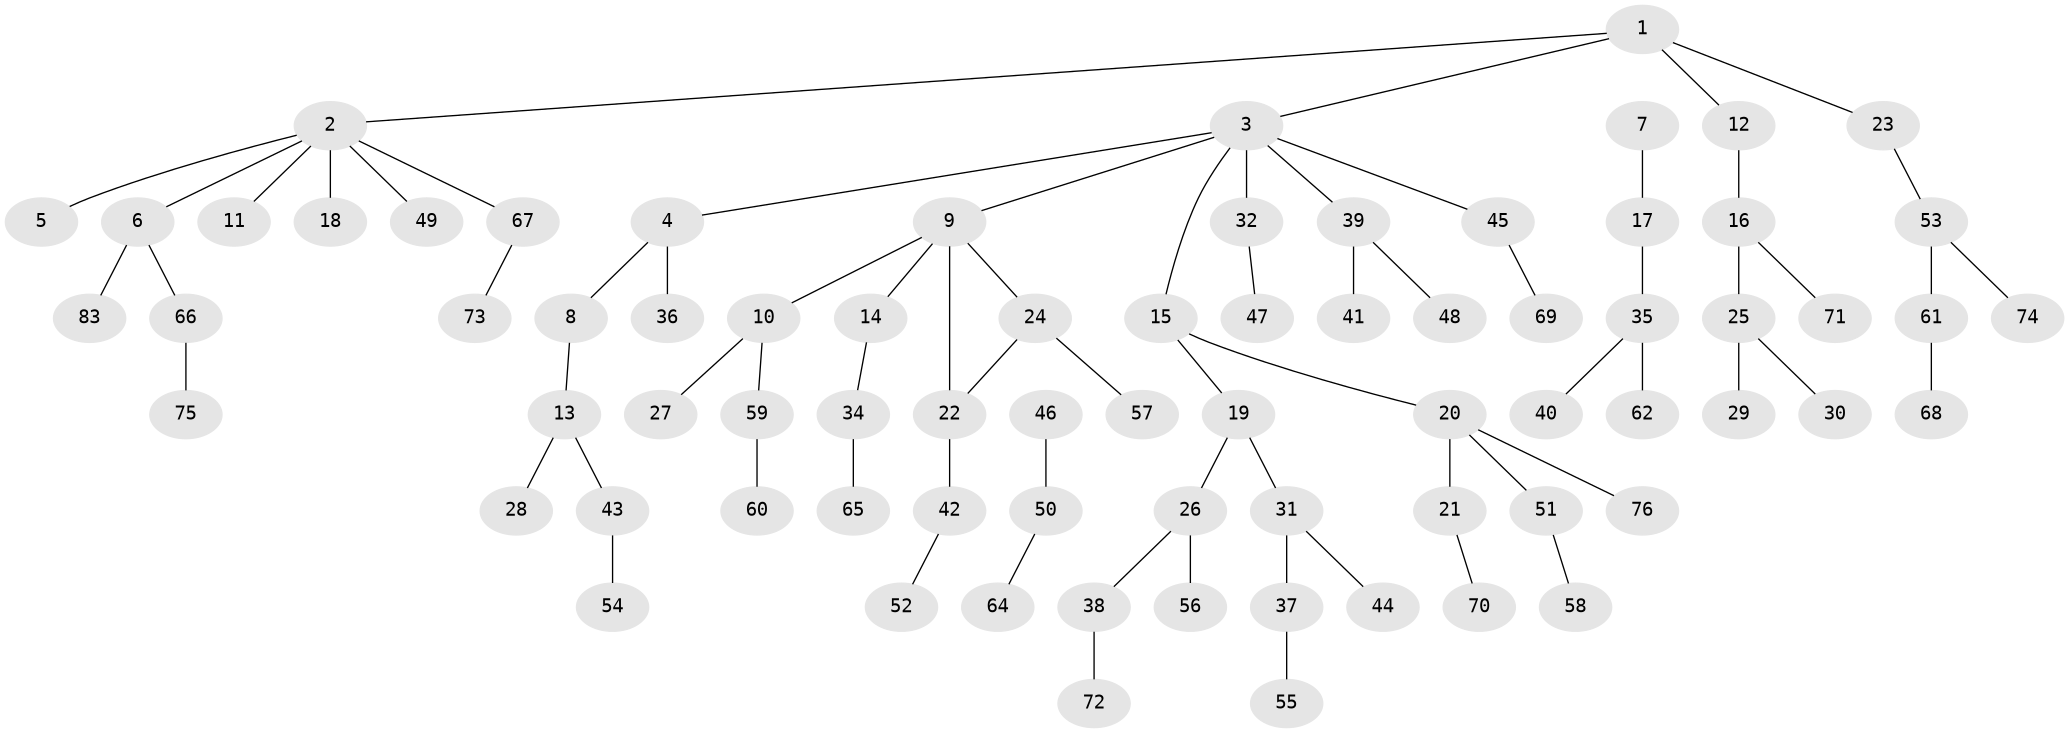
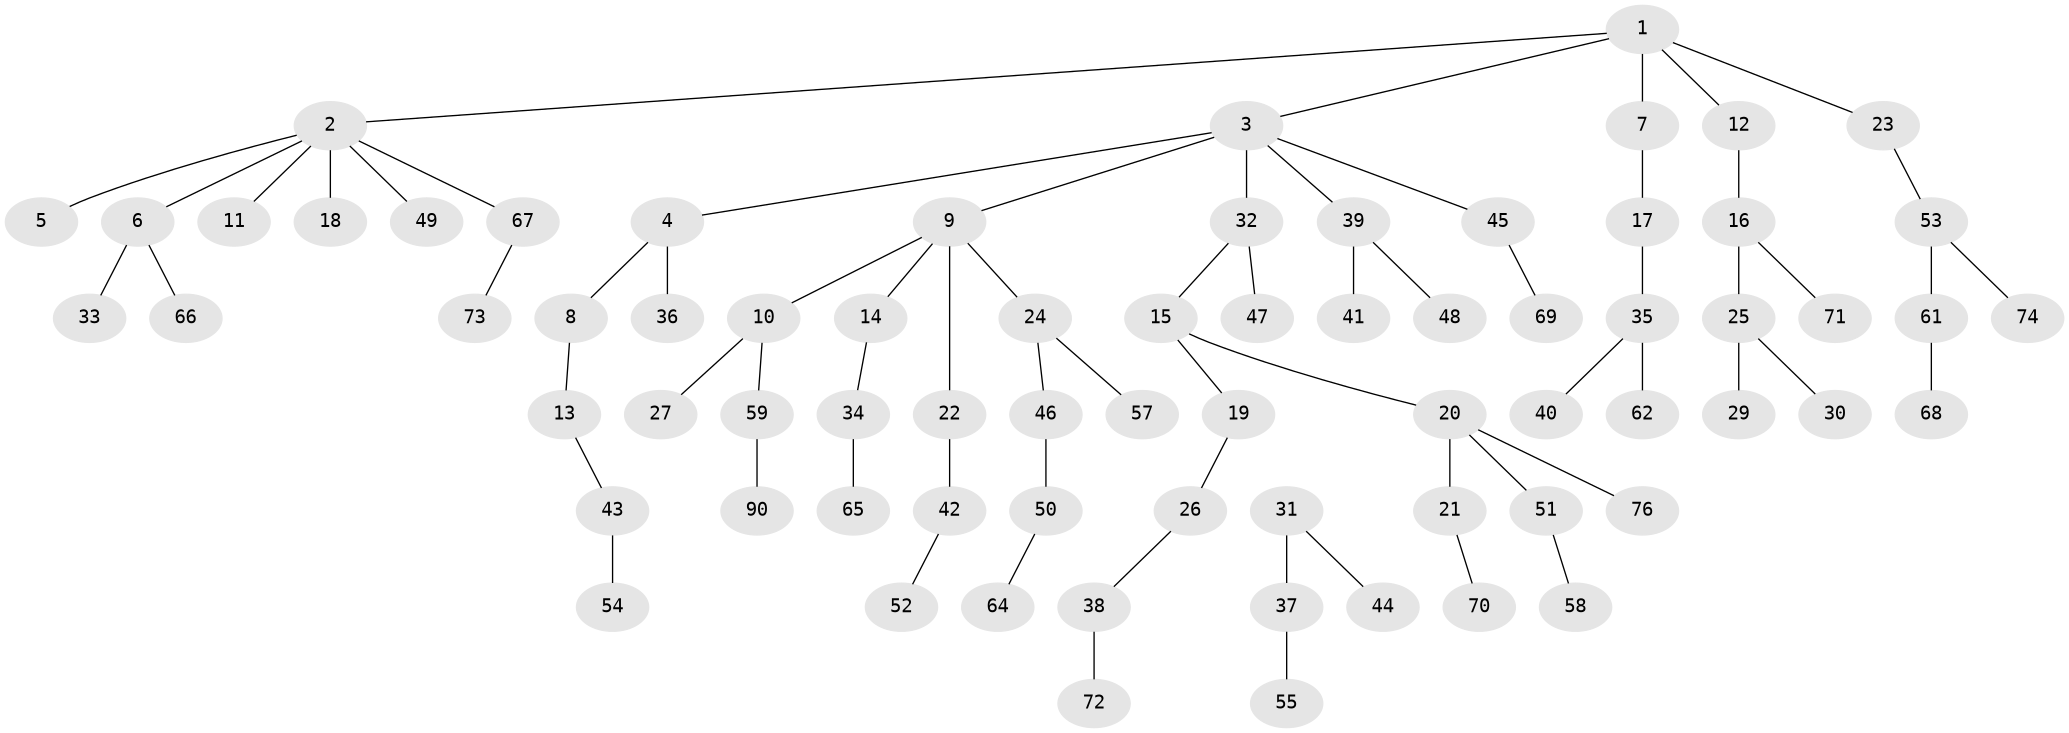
none -> (1642, 78)
(1190, 217) -> (1204, 270)
(90, 318) -> (90, 318)
(992, 366) -> (1041, 367)
(186, 415) -> none
(1263, 463) -> none
(516, 511) -> none
(757, 511) -> (757, 511)
(1190, 607) -> none
